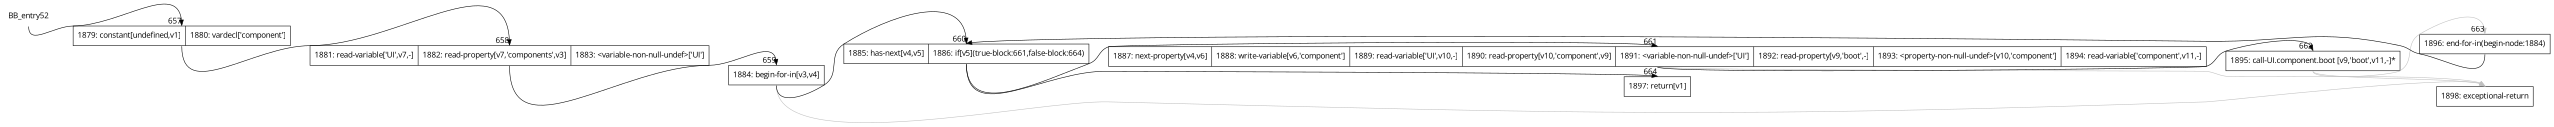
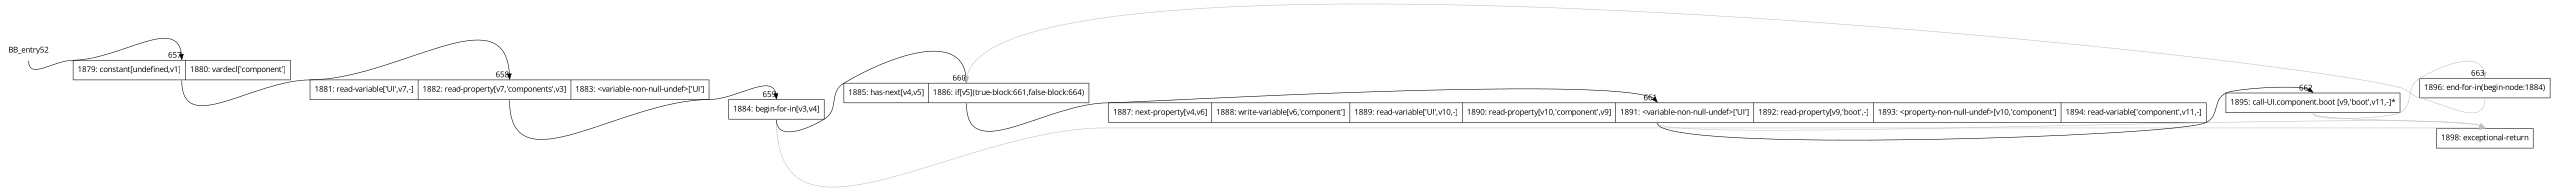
(1735, 37) -> (1727, 17)
(1657, 87) -> none
